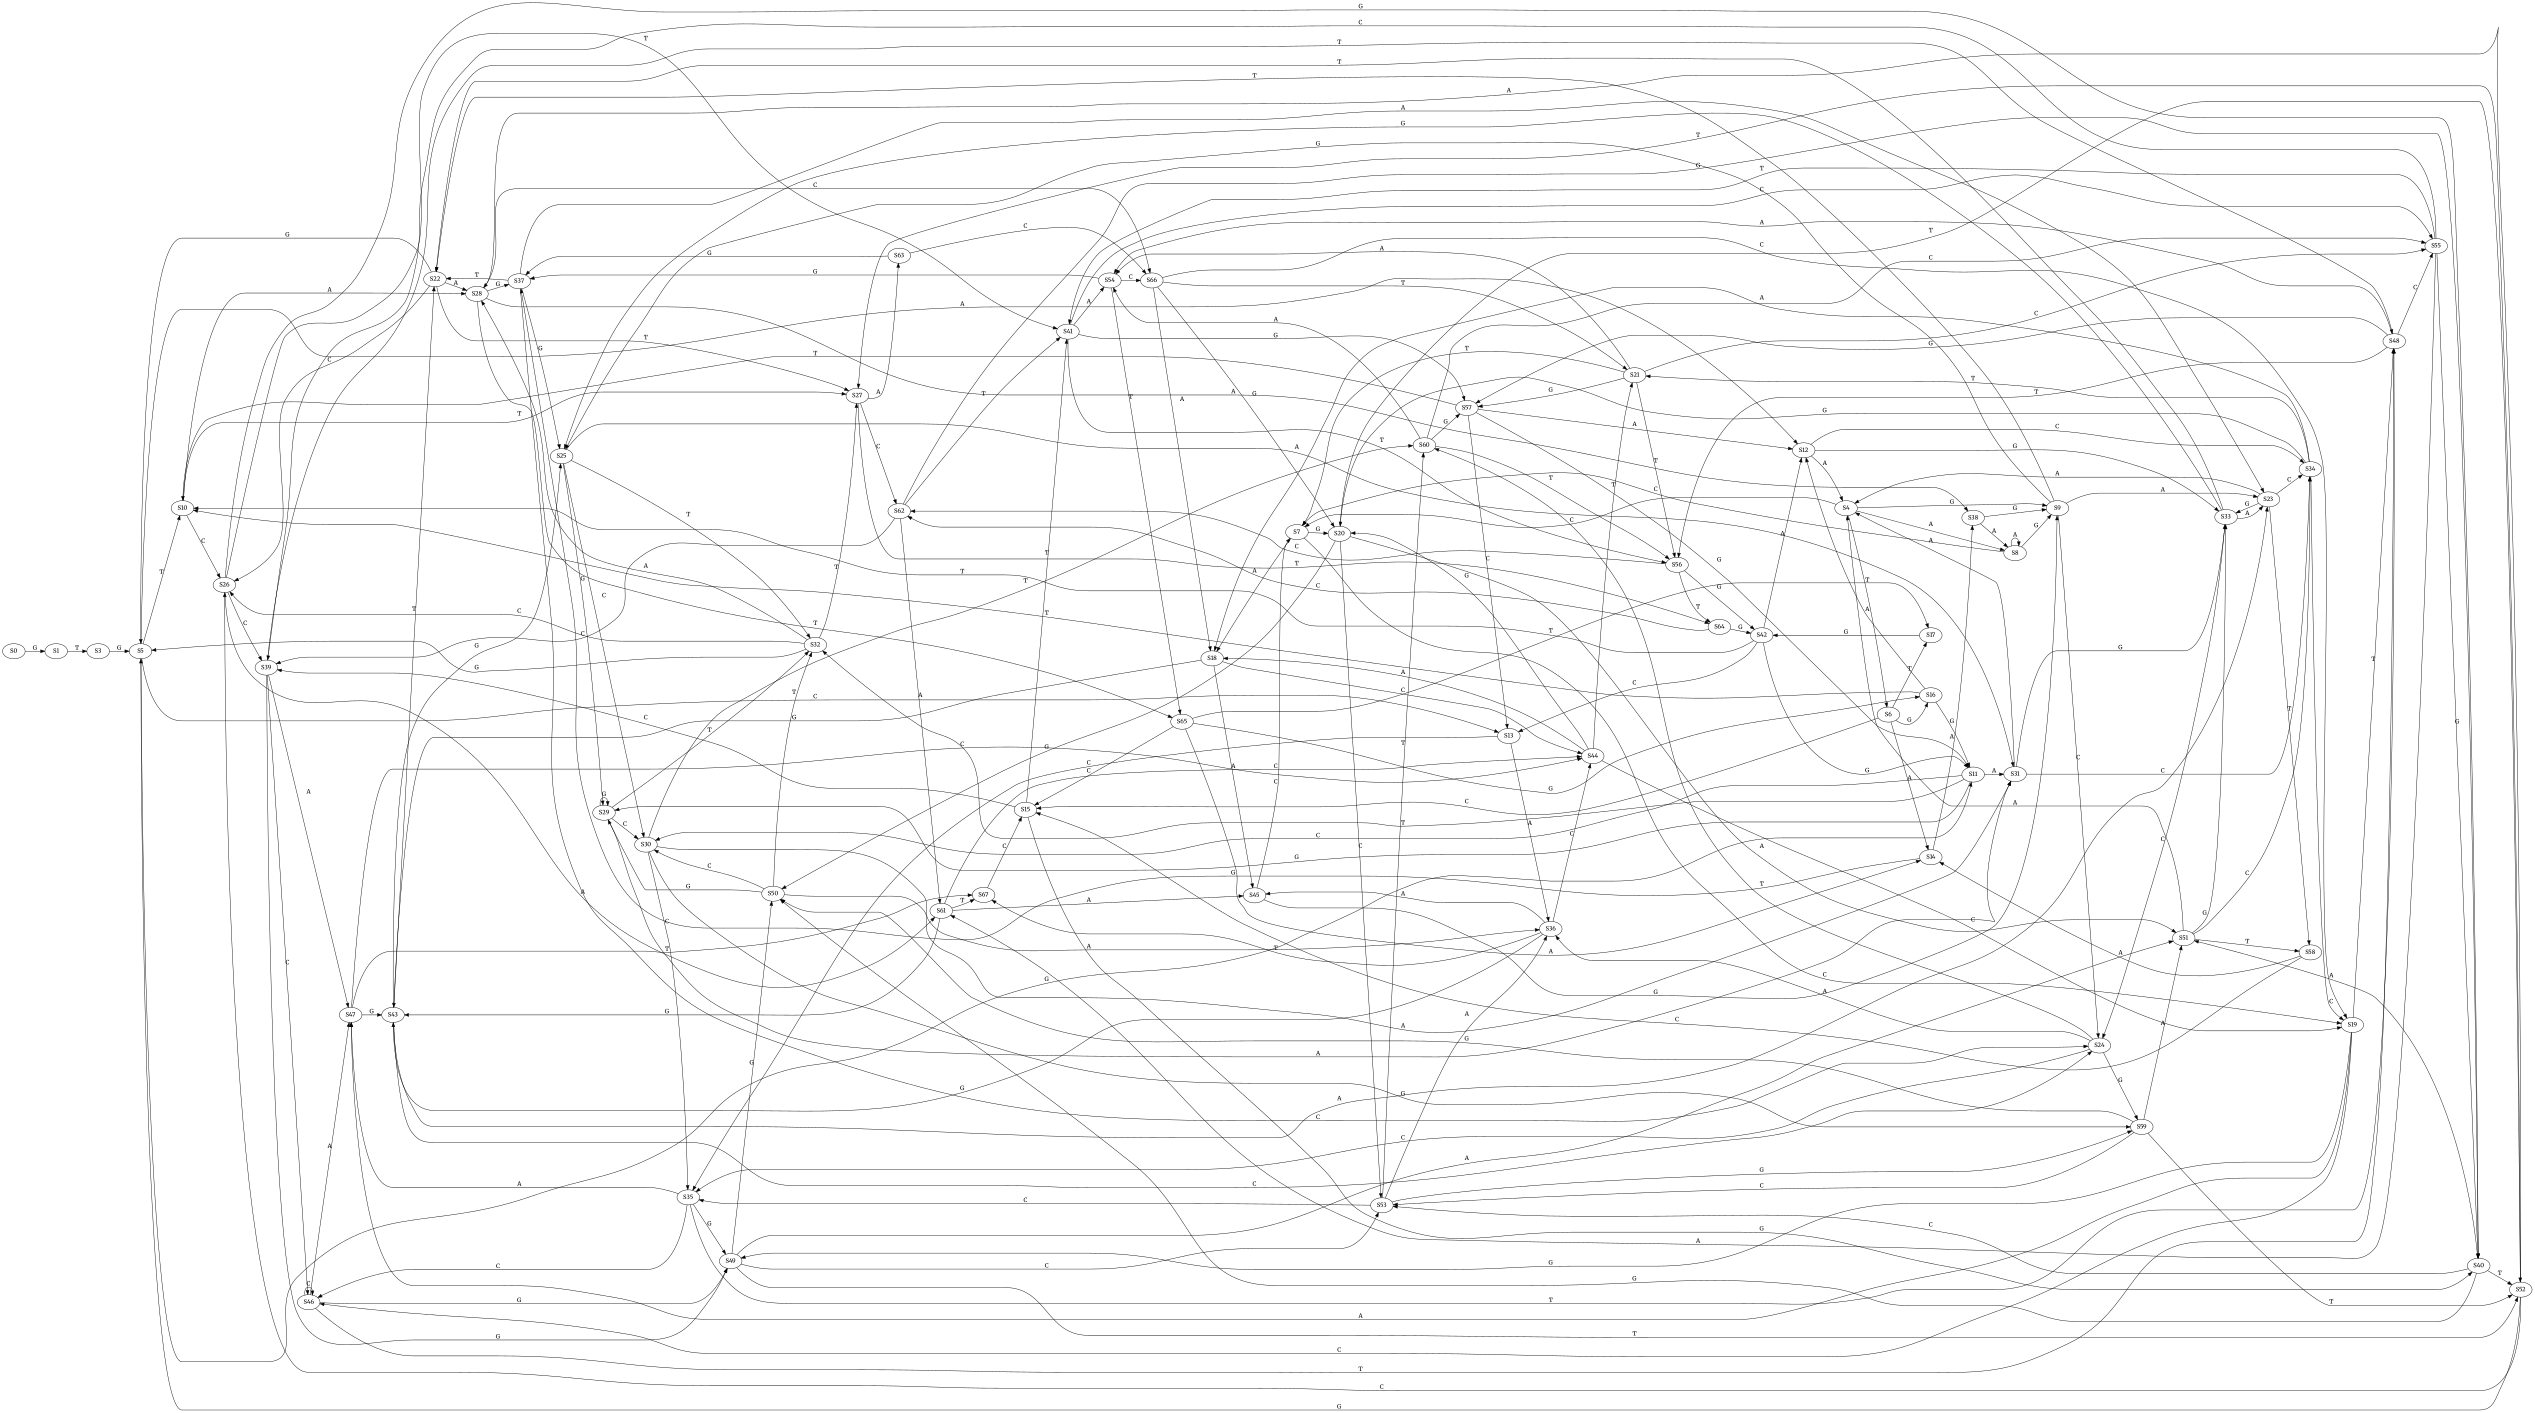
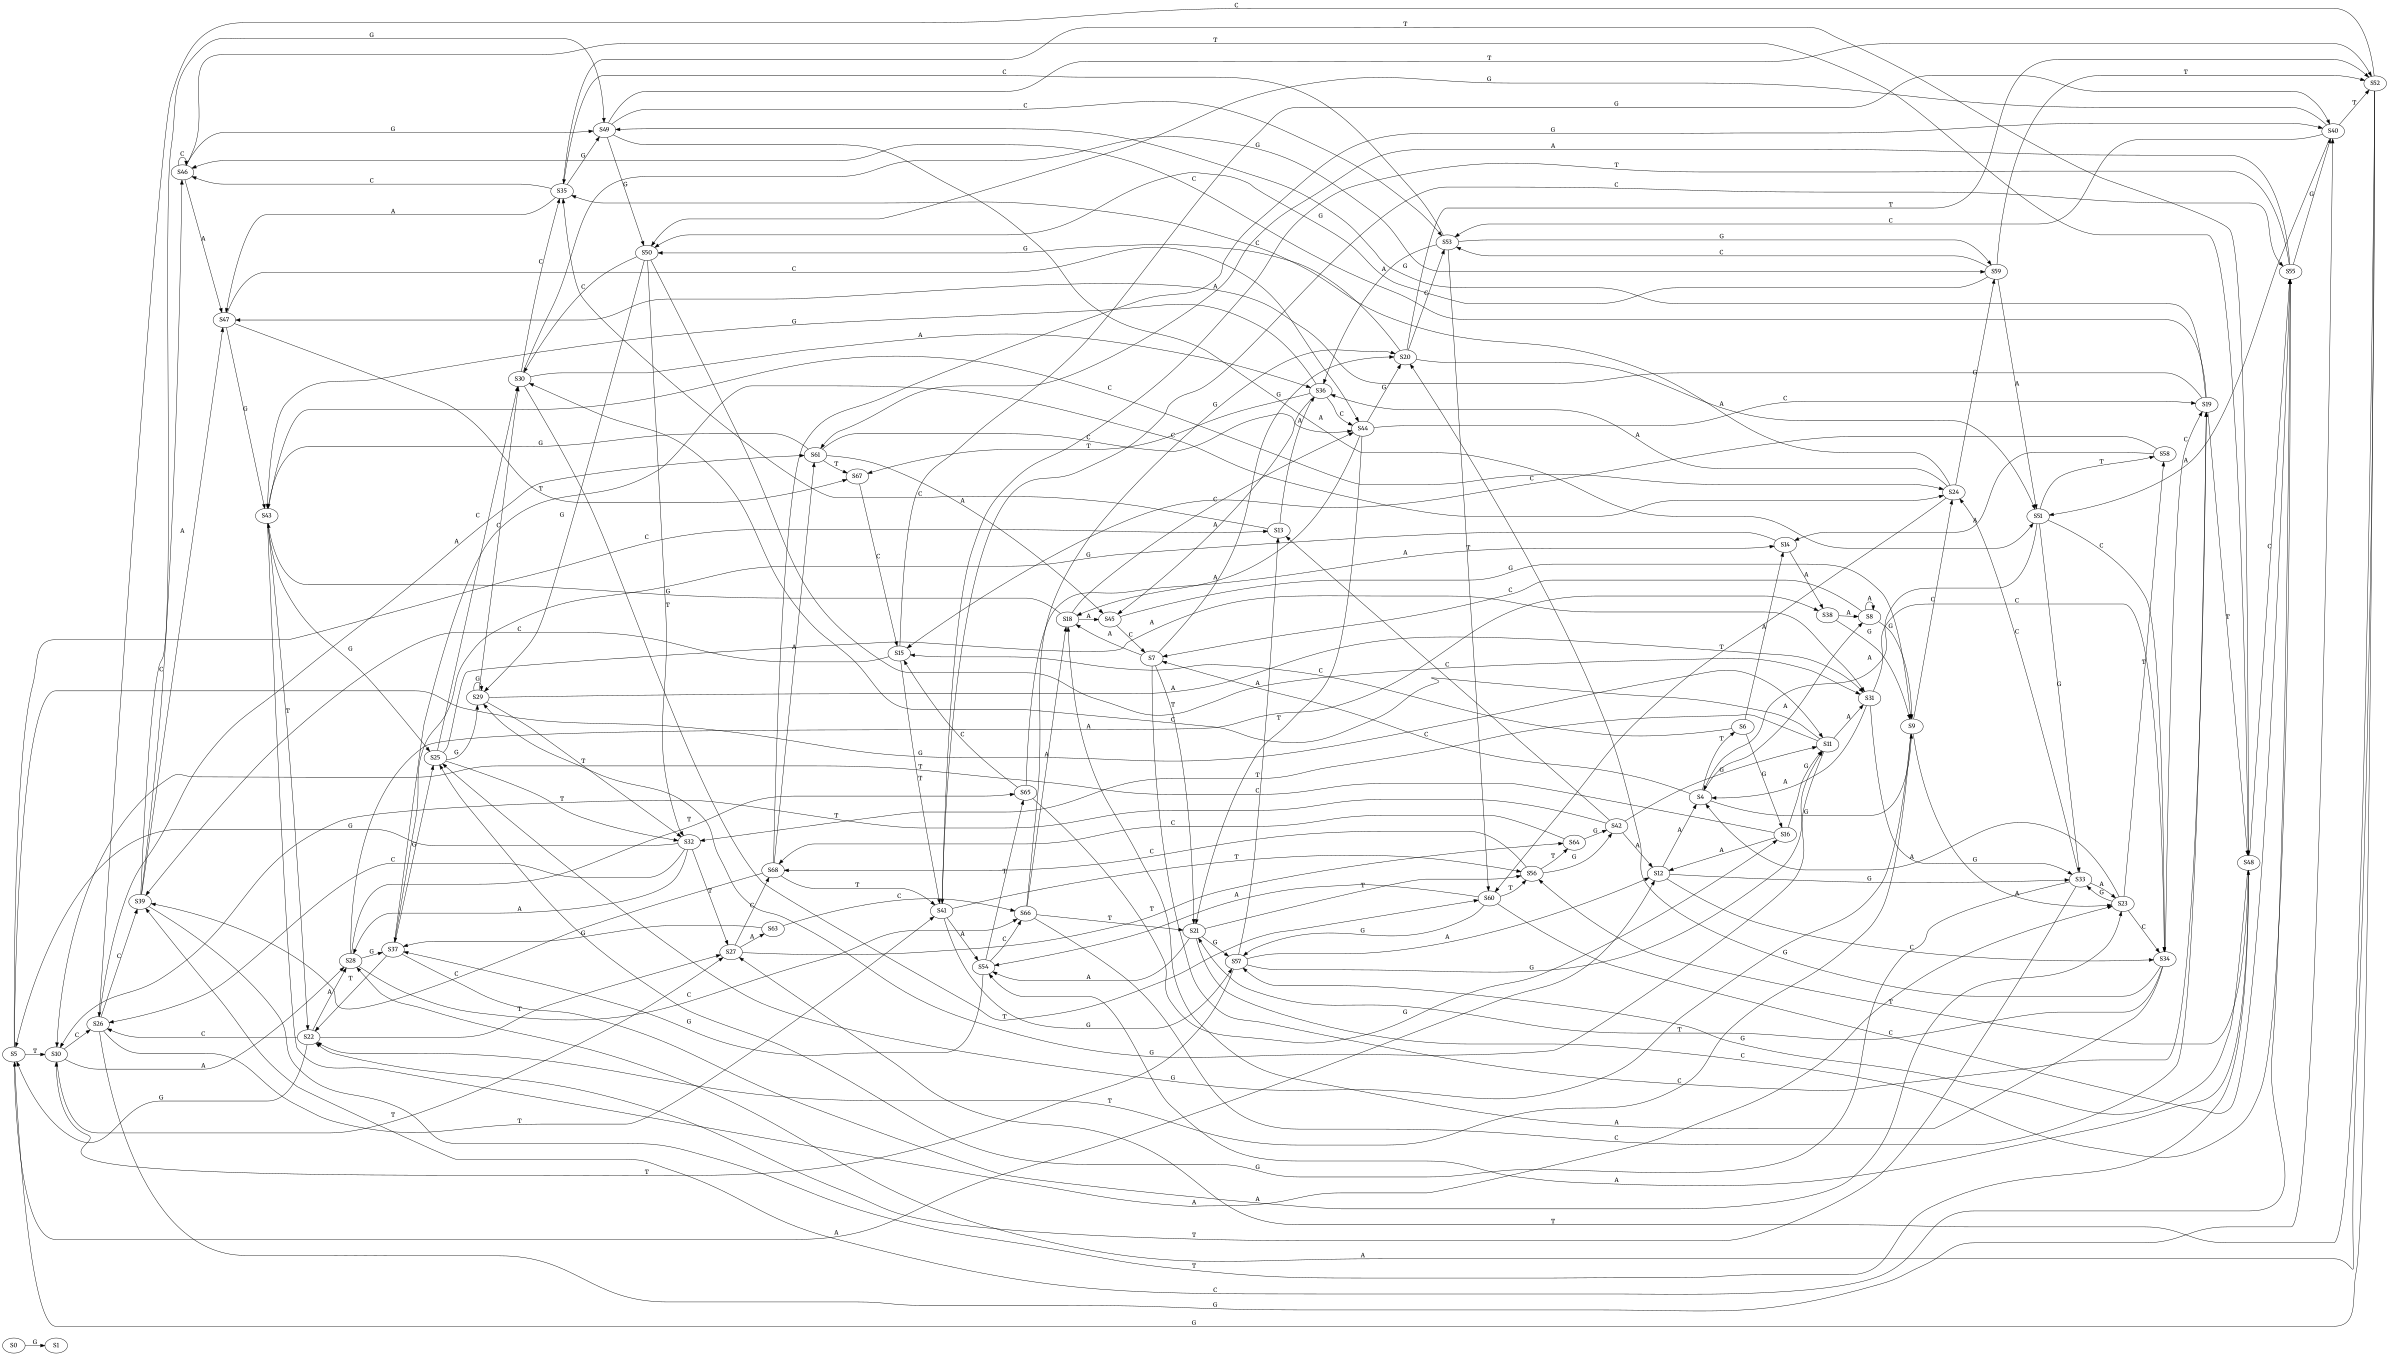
(1407, 365) -> (1186, 791)
(899, 511) -> (773, 870)
(1931, 635) -> none
(98, 651) -> none
